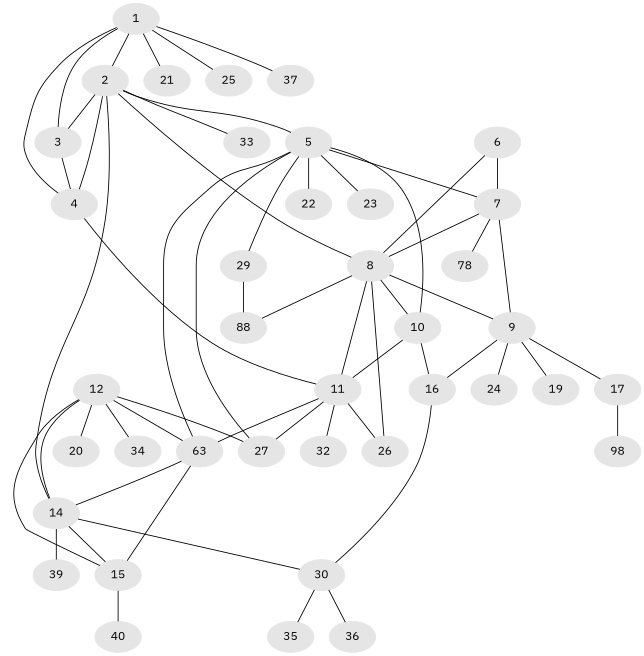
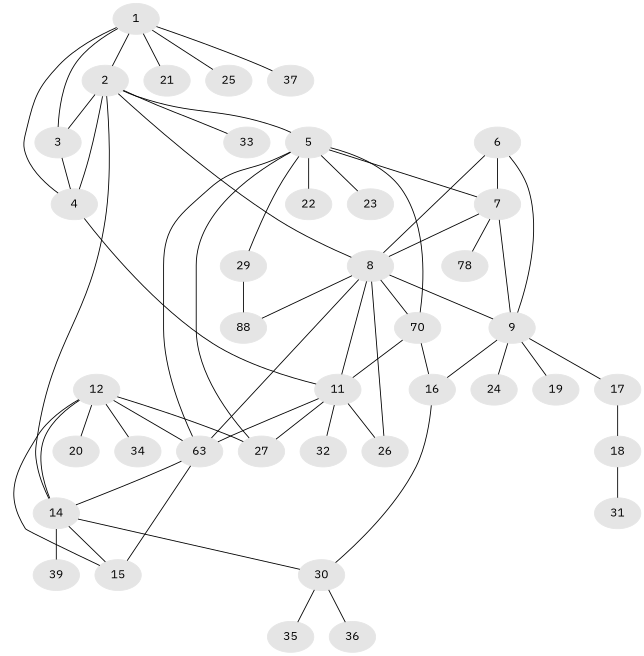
none -> (533, 232)
(418, 328) -> (418, 328)
none -> (285, 359)
(618, 451) -> (618, 451)
none -> (618, 513)
(118, 637) -> none
